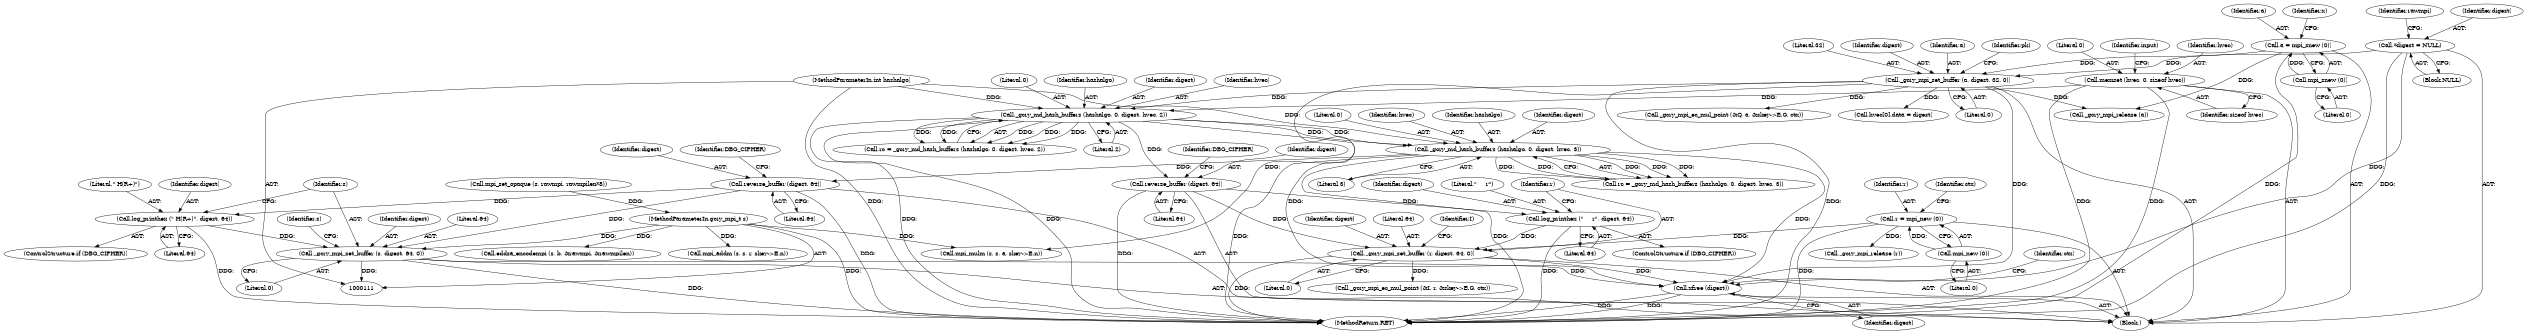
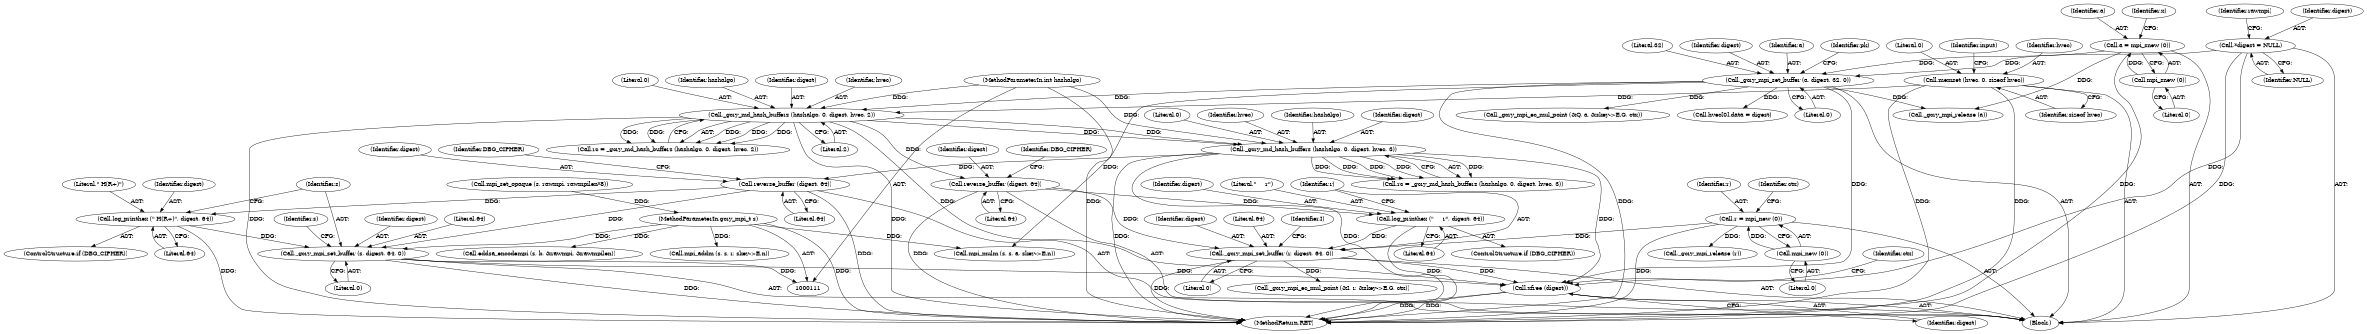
(2442, 81) -> (2288, 81)
(1331, 185) -> none
